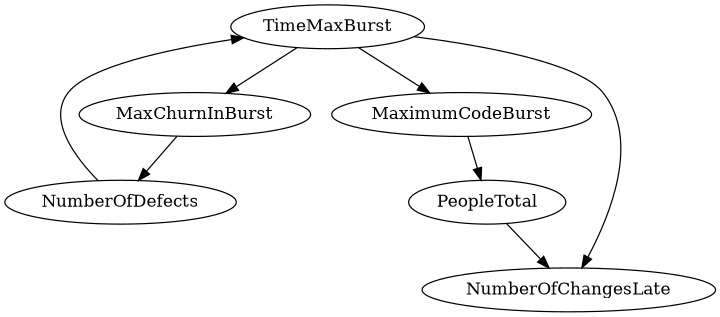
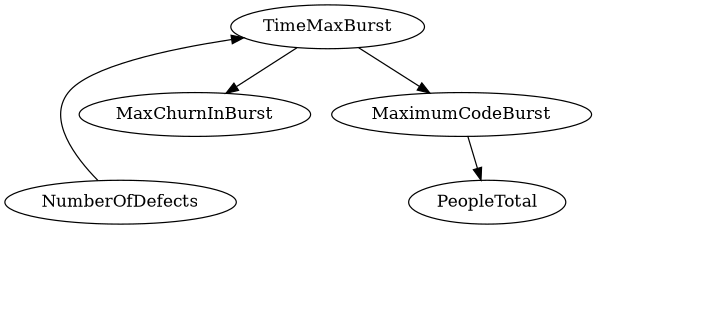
(162, 154) -> none
(569, 290) -> none
